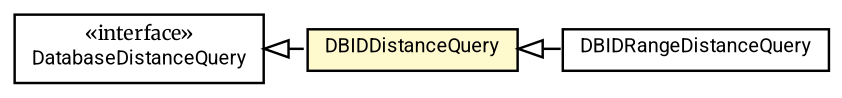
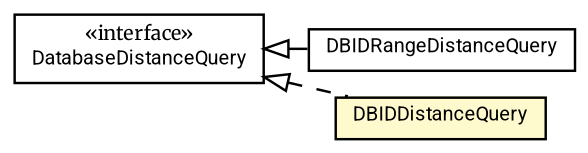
(552, 49) -> (298, 49)
